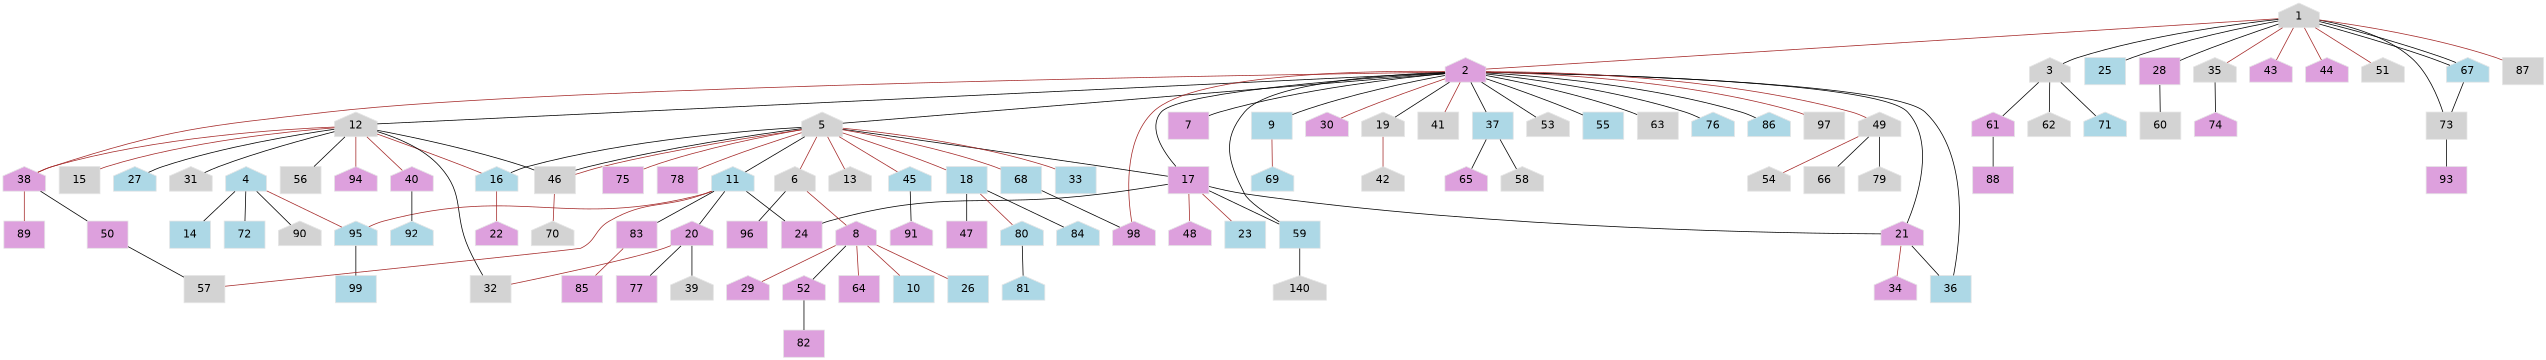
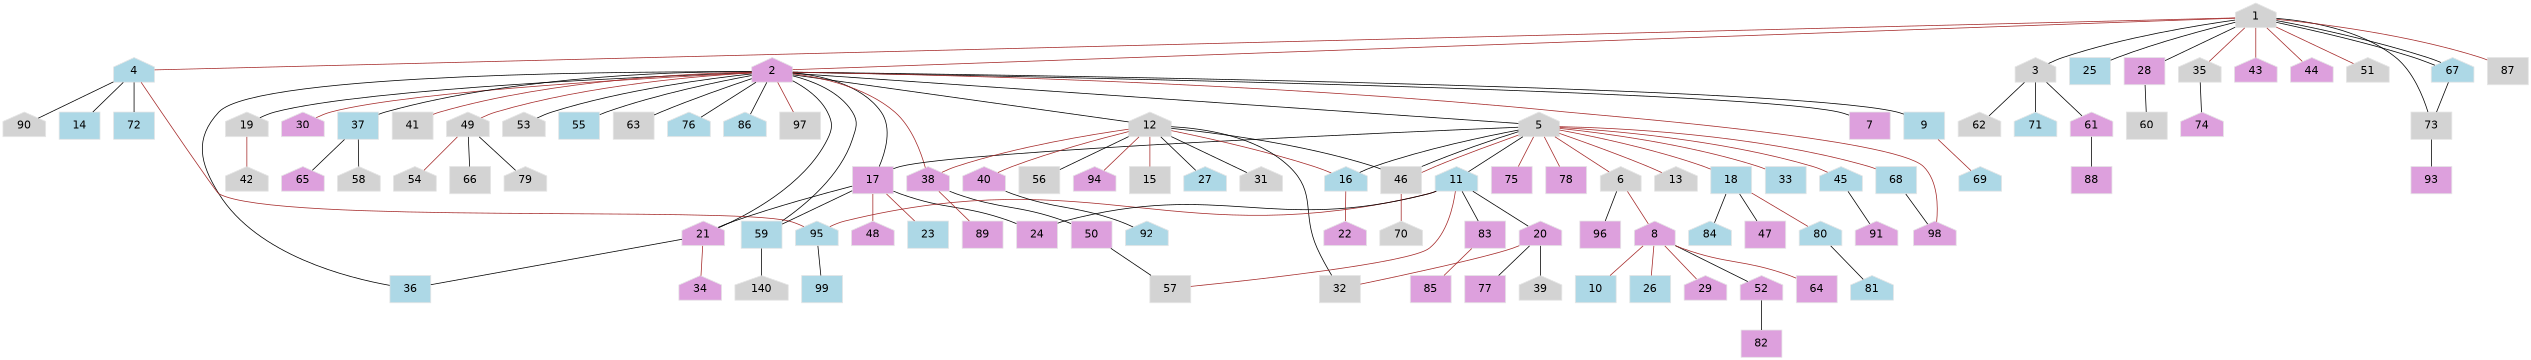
none -> (1195, 44)
